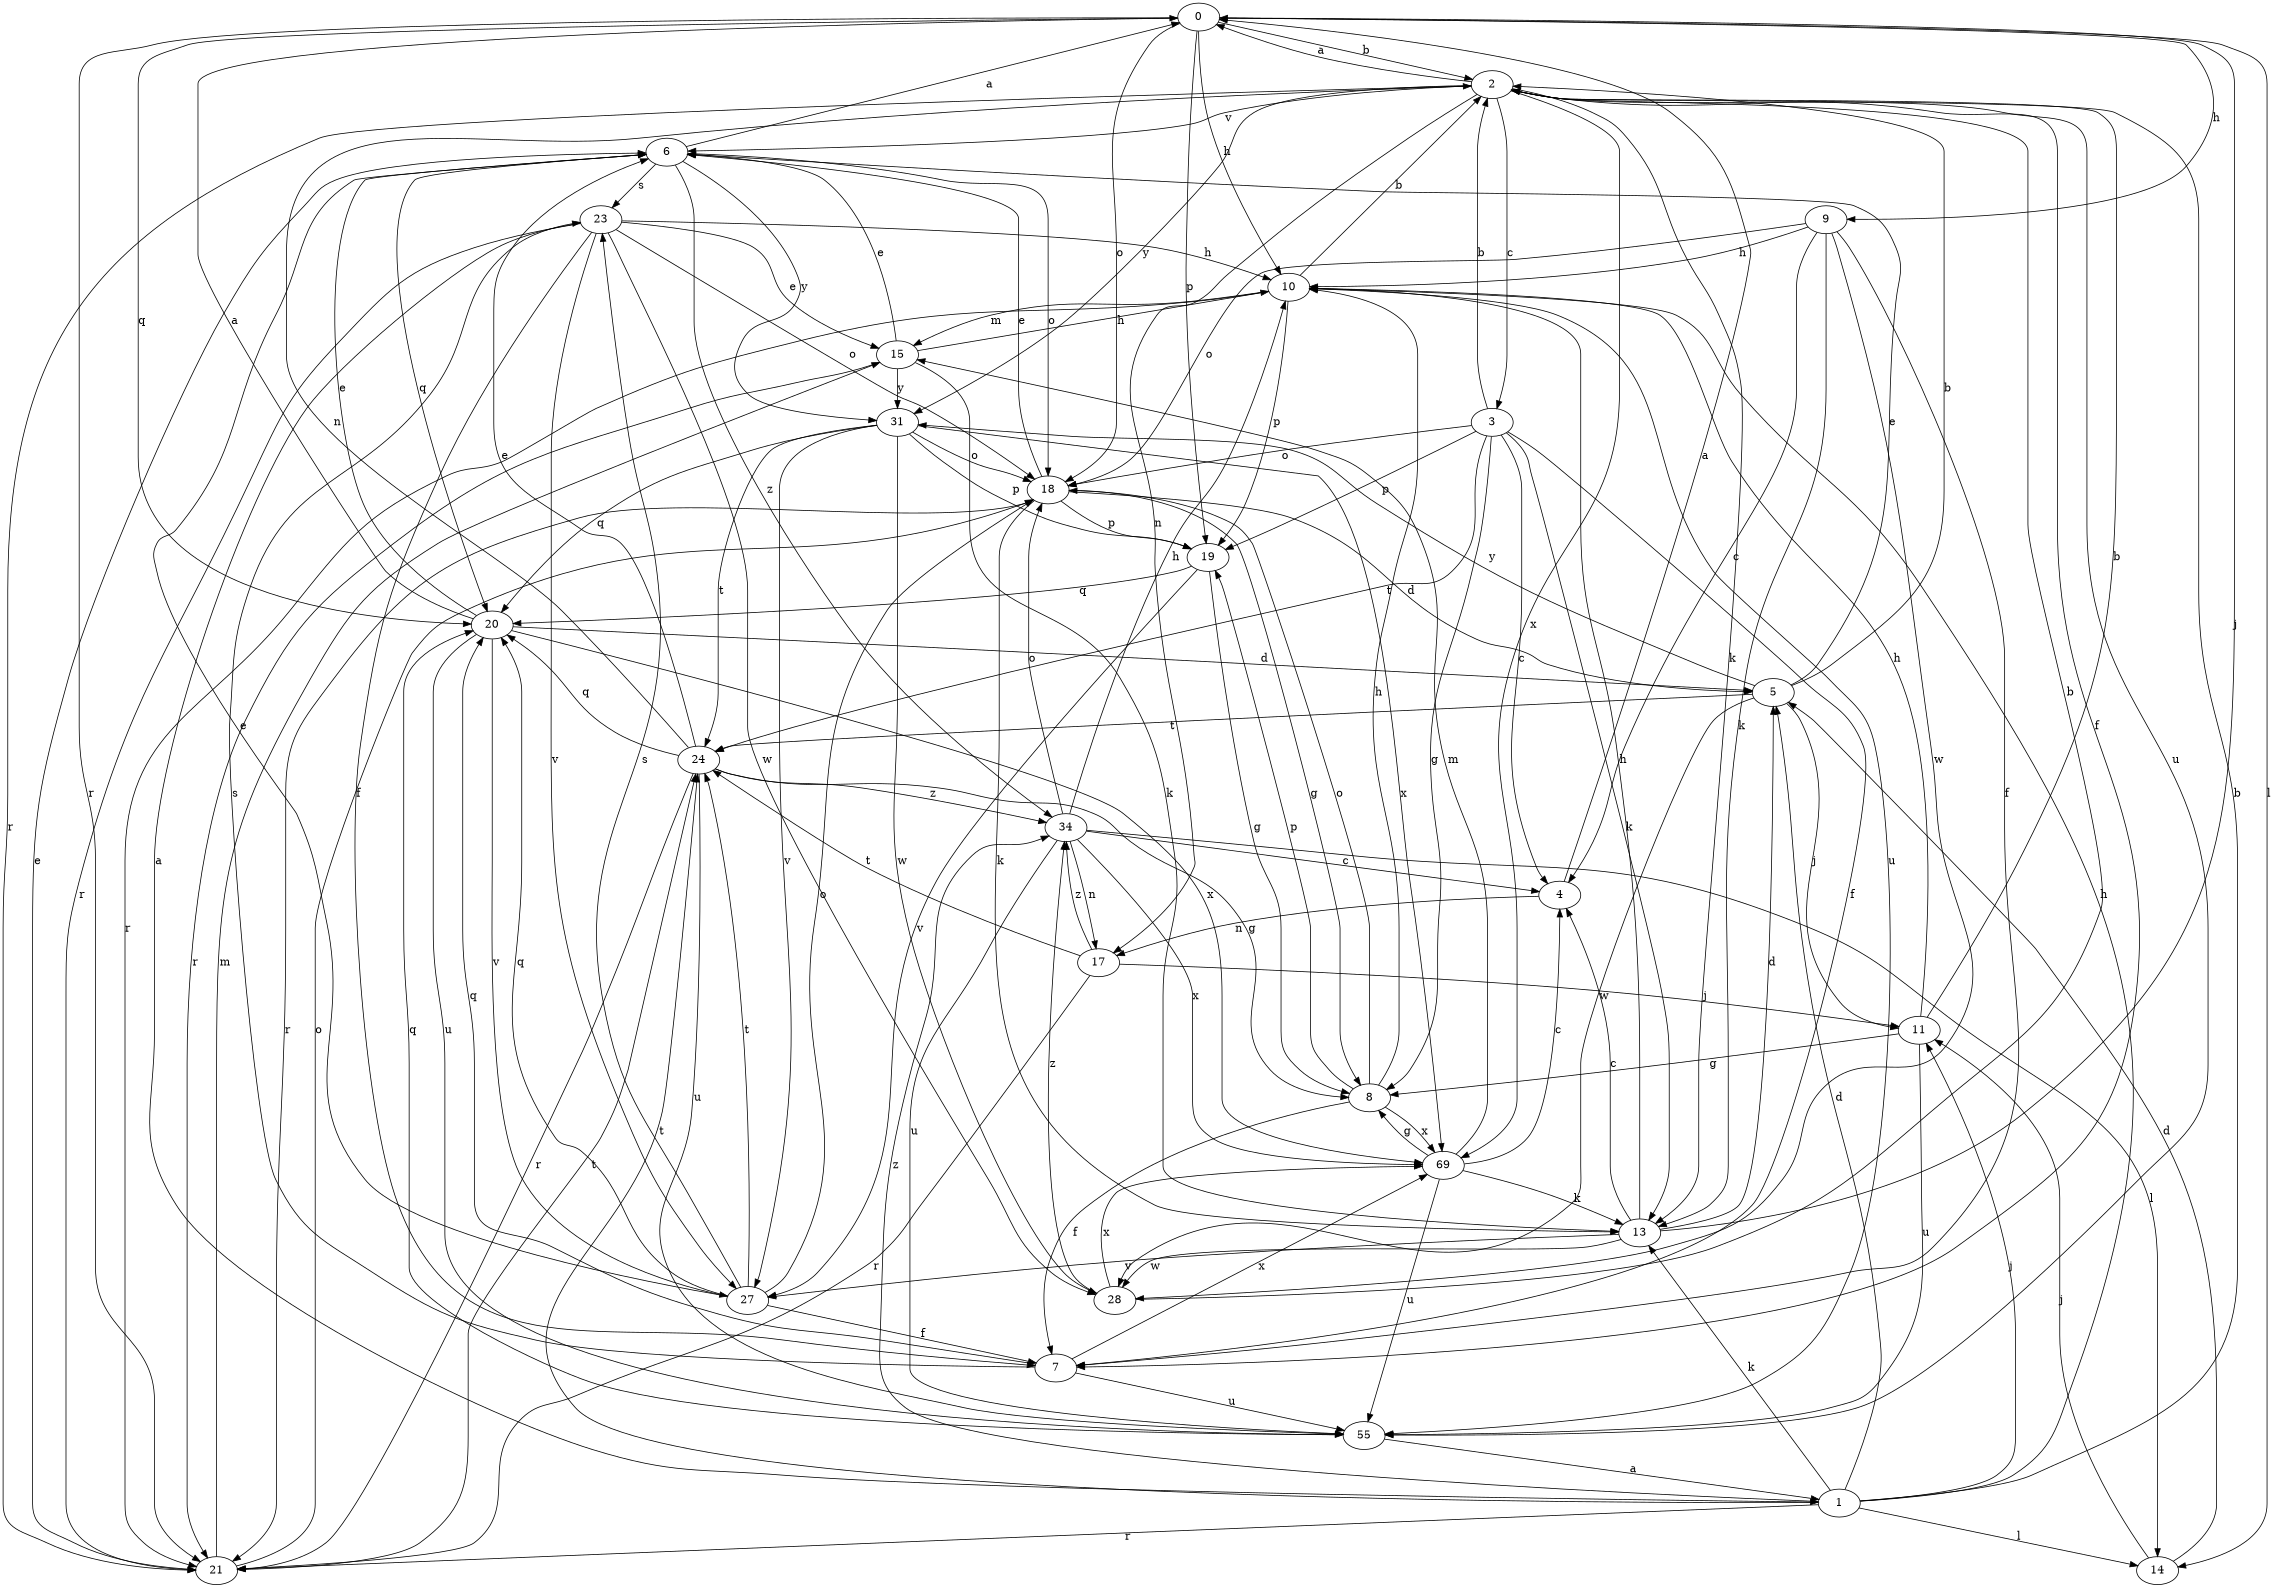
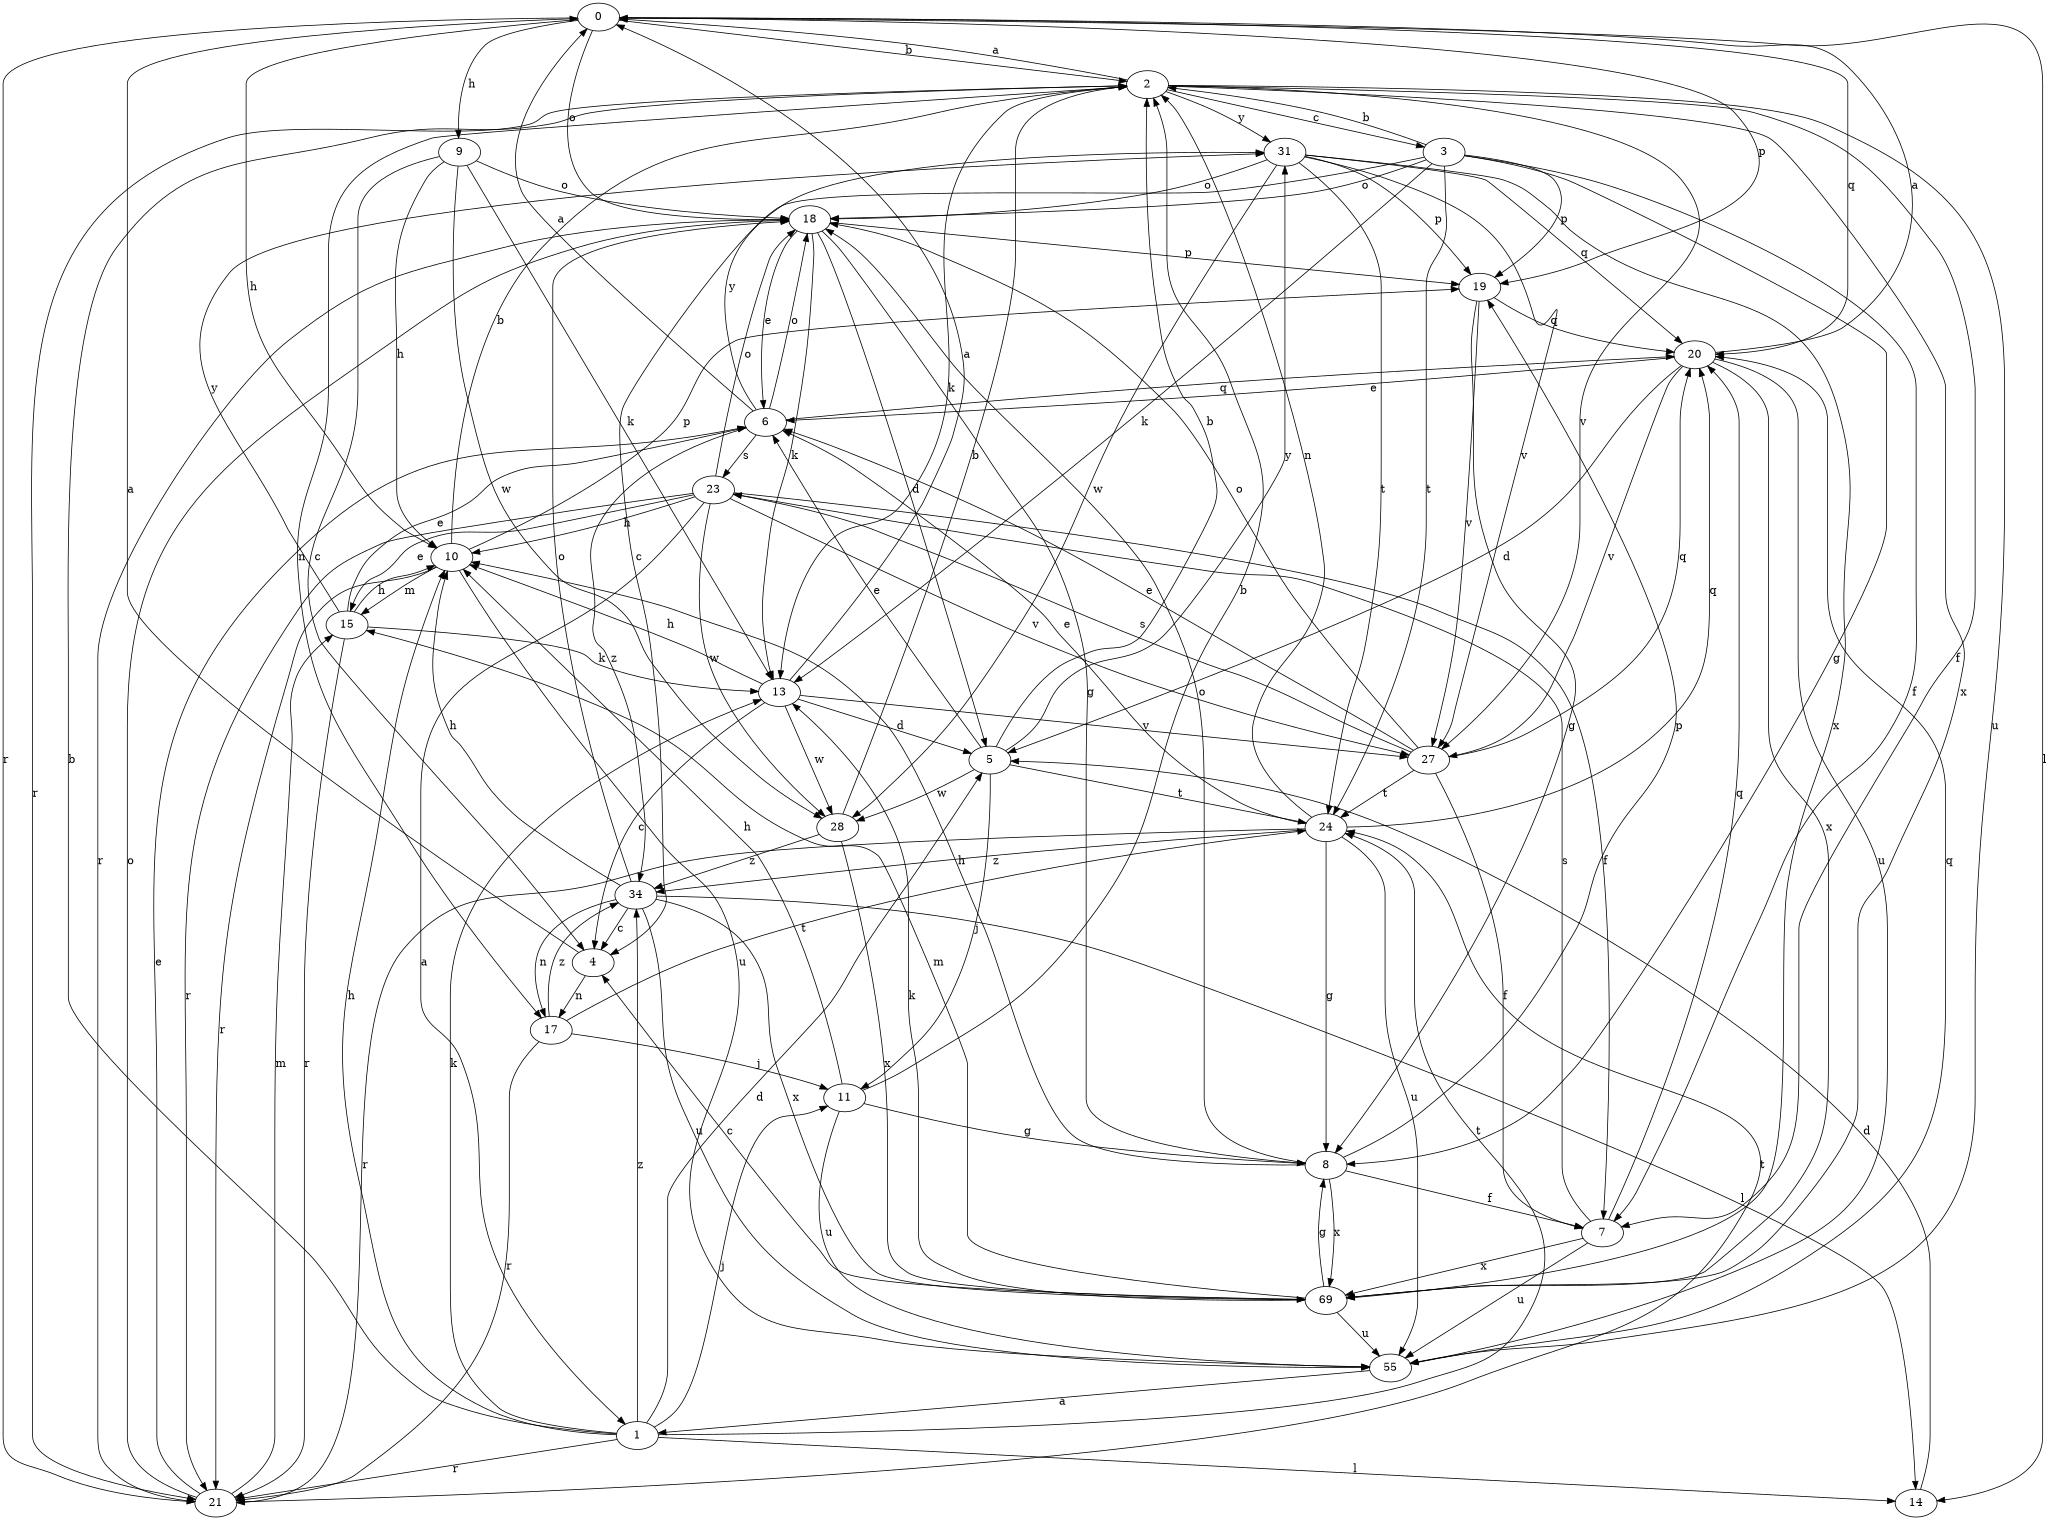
(1086, 136) -> (1697, 237)
(2236, 625) -> (967, 355)
(1995, 1160) -> none
(2060, 1287) -> none
